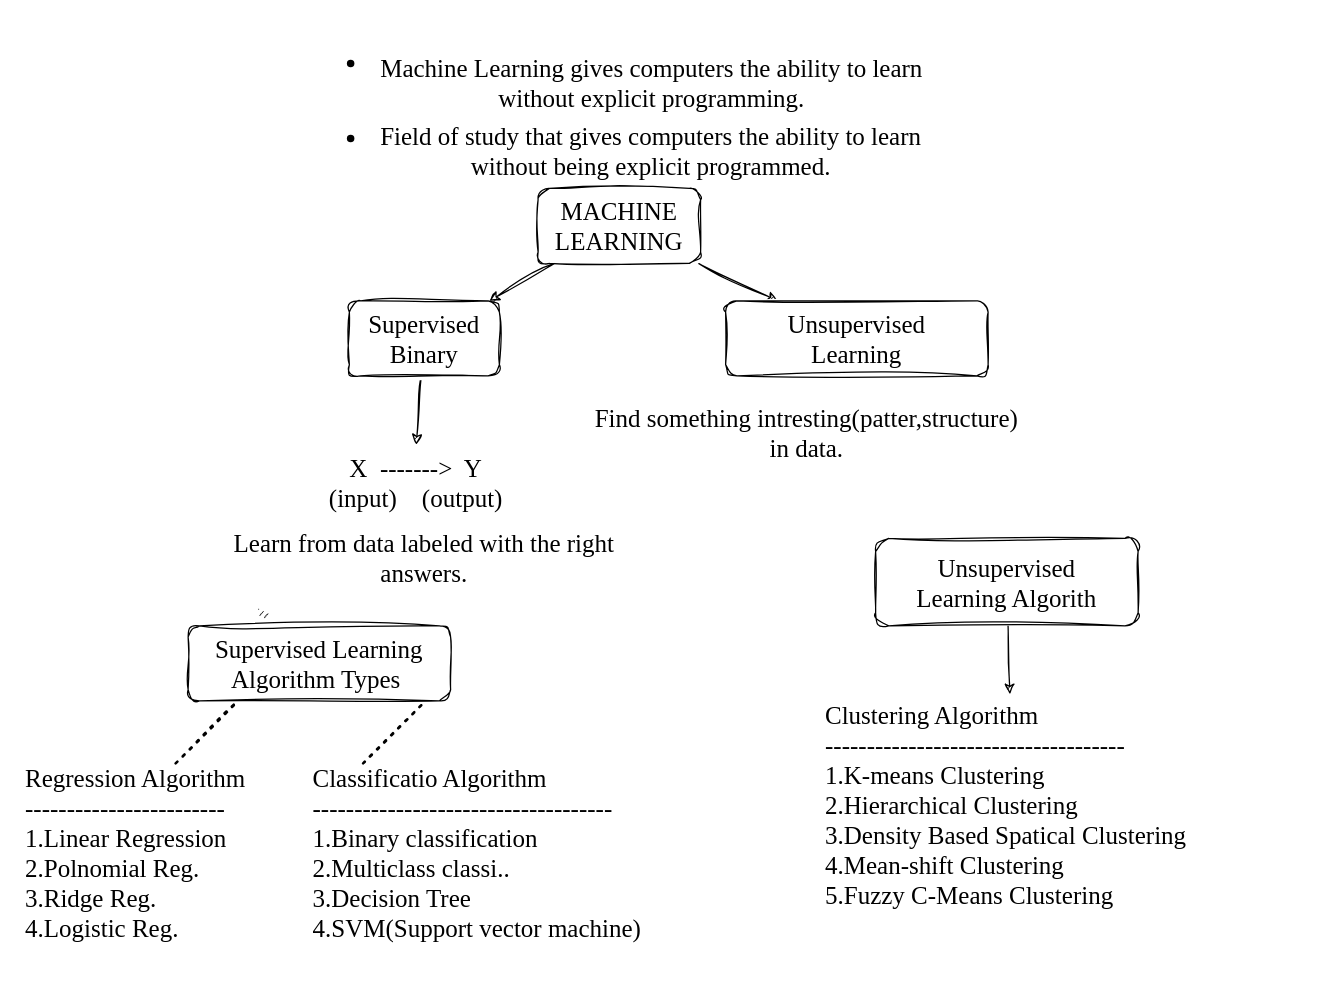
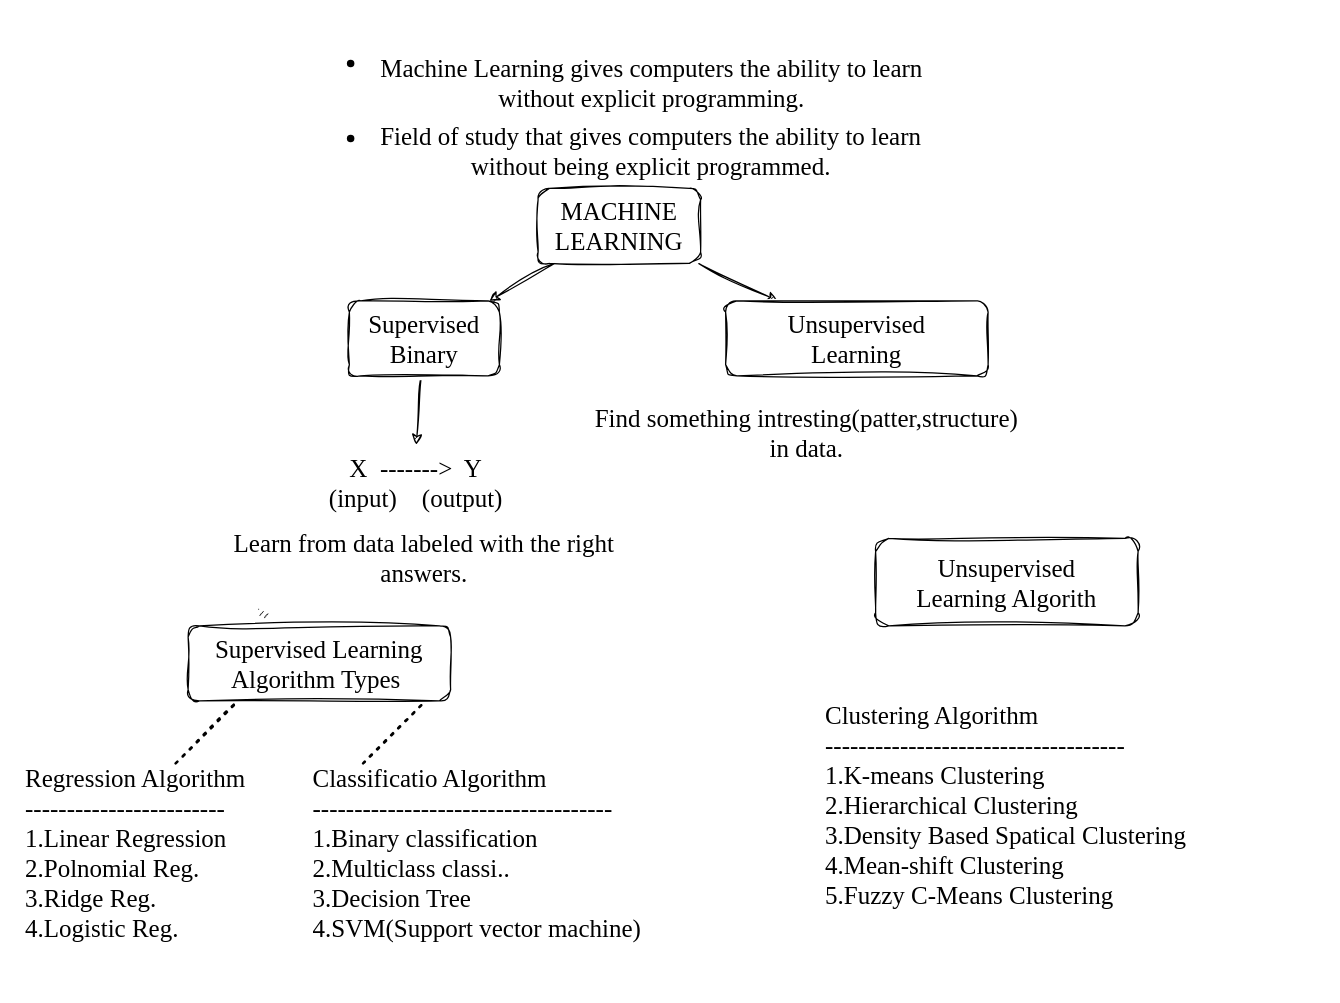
(1009, 657) -> none
